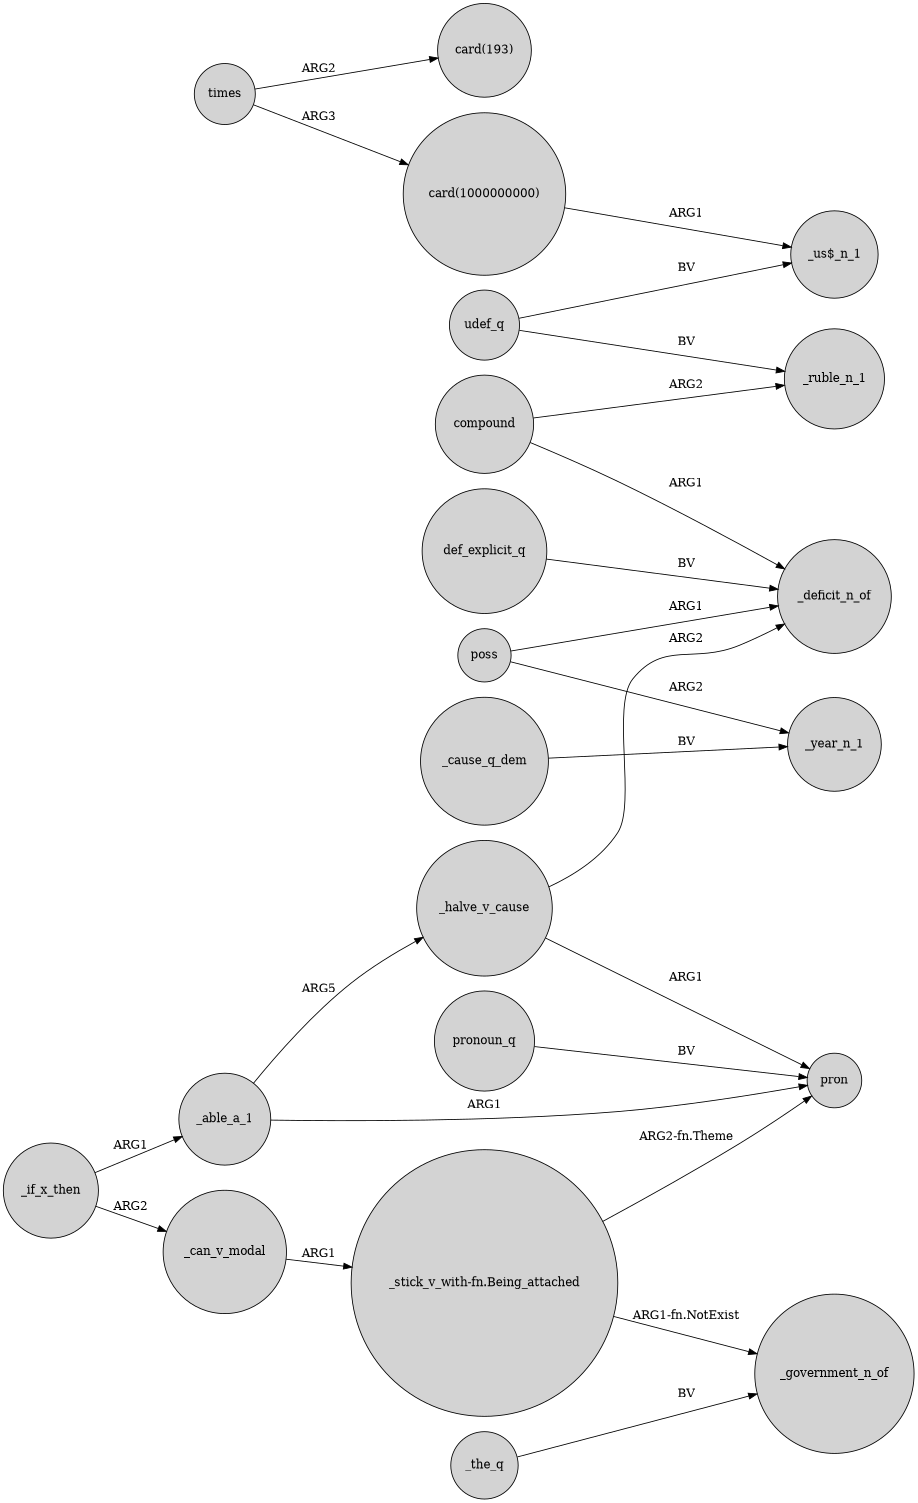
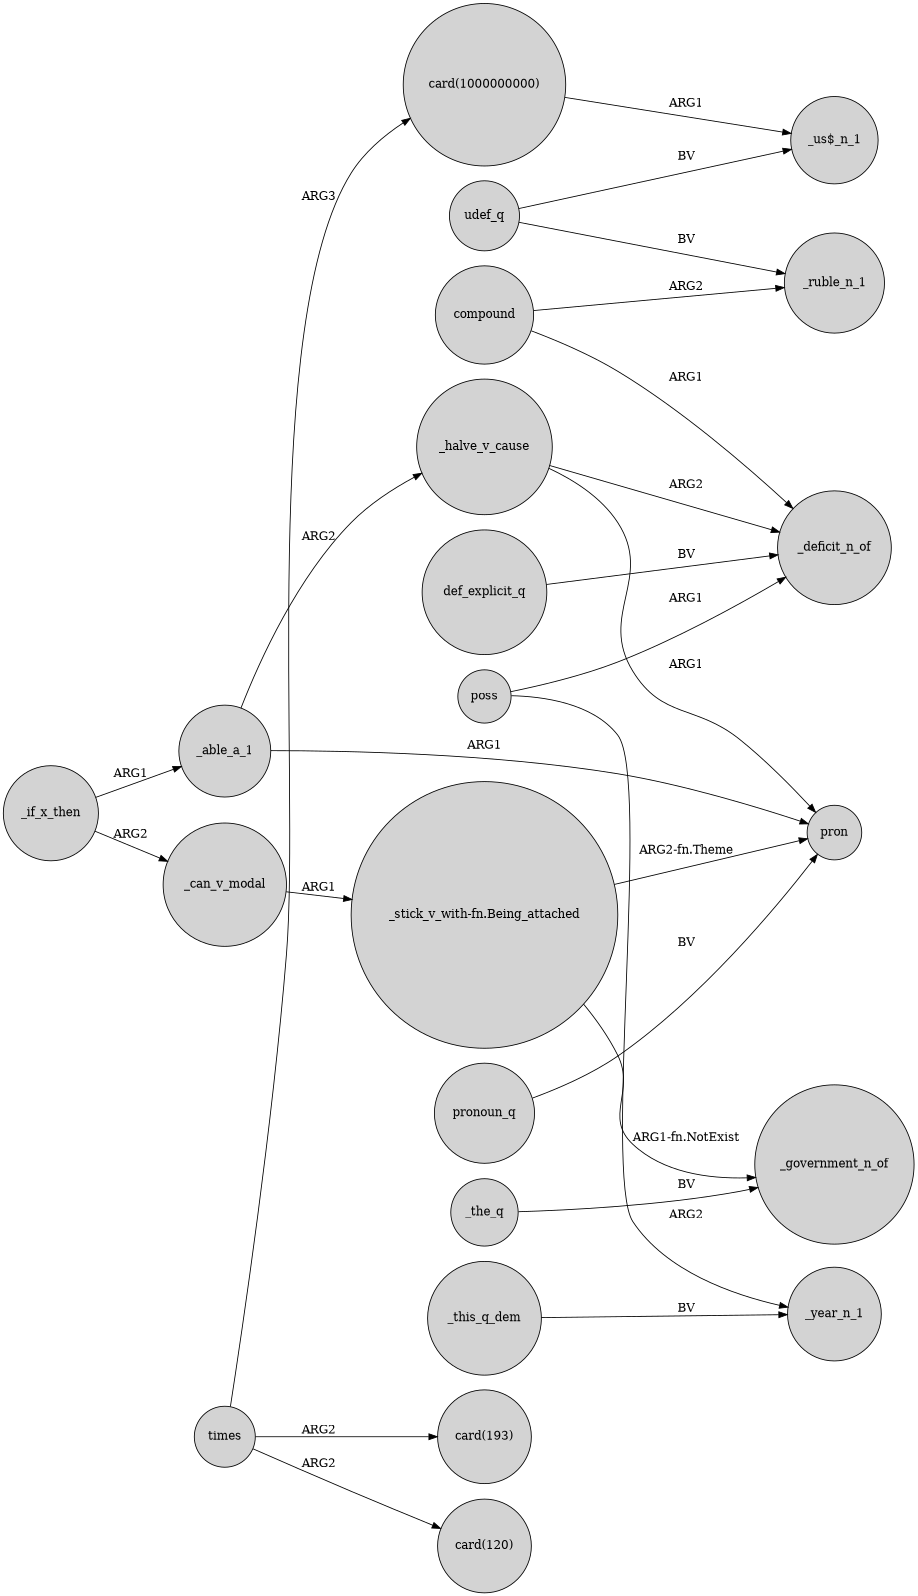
(484, 761) -> (484, 1318)
(319, 989) -> (319, 537)
none -> (484, 1546)
